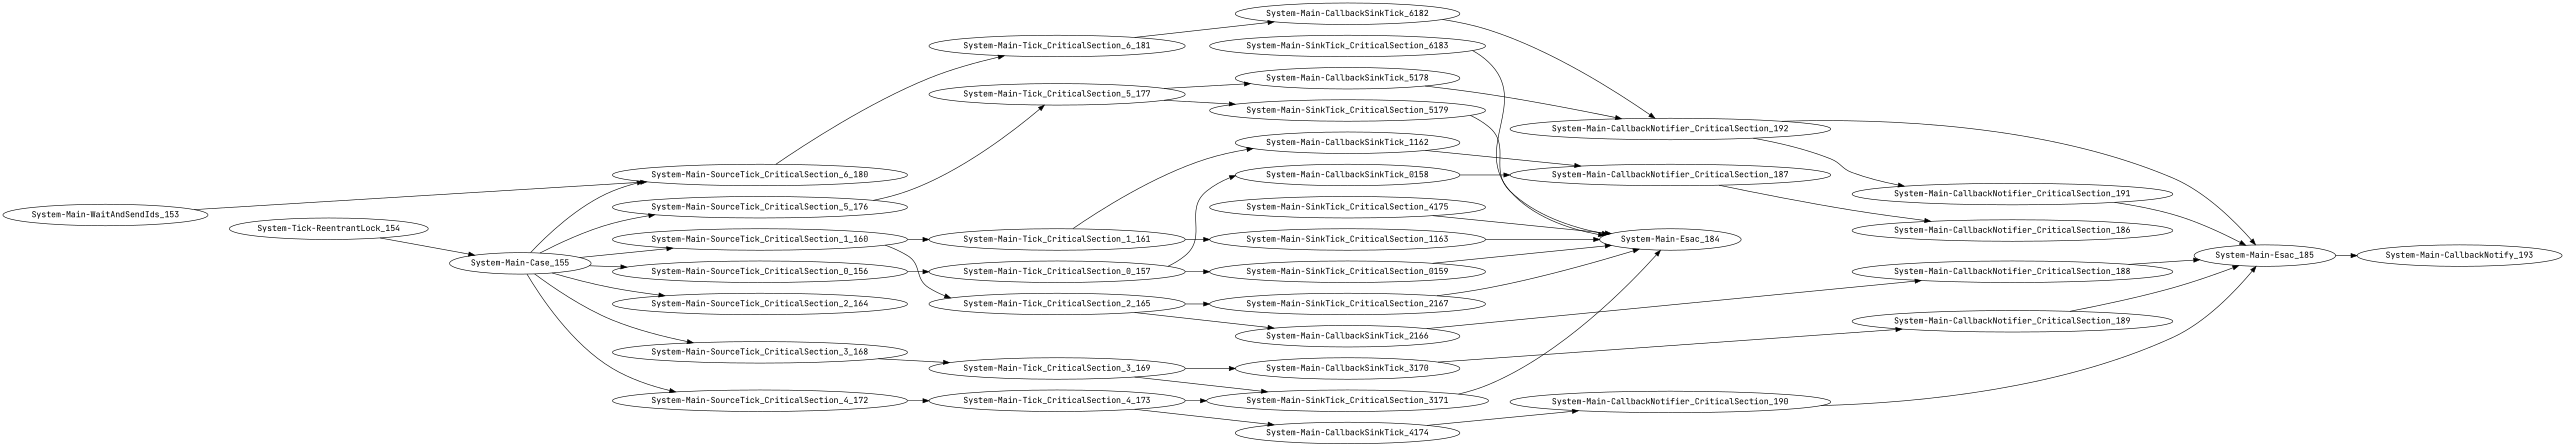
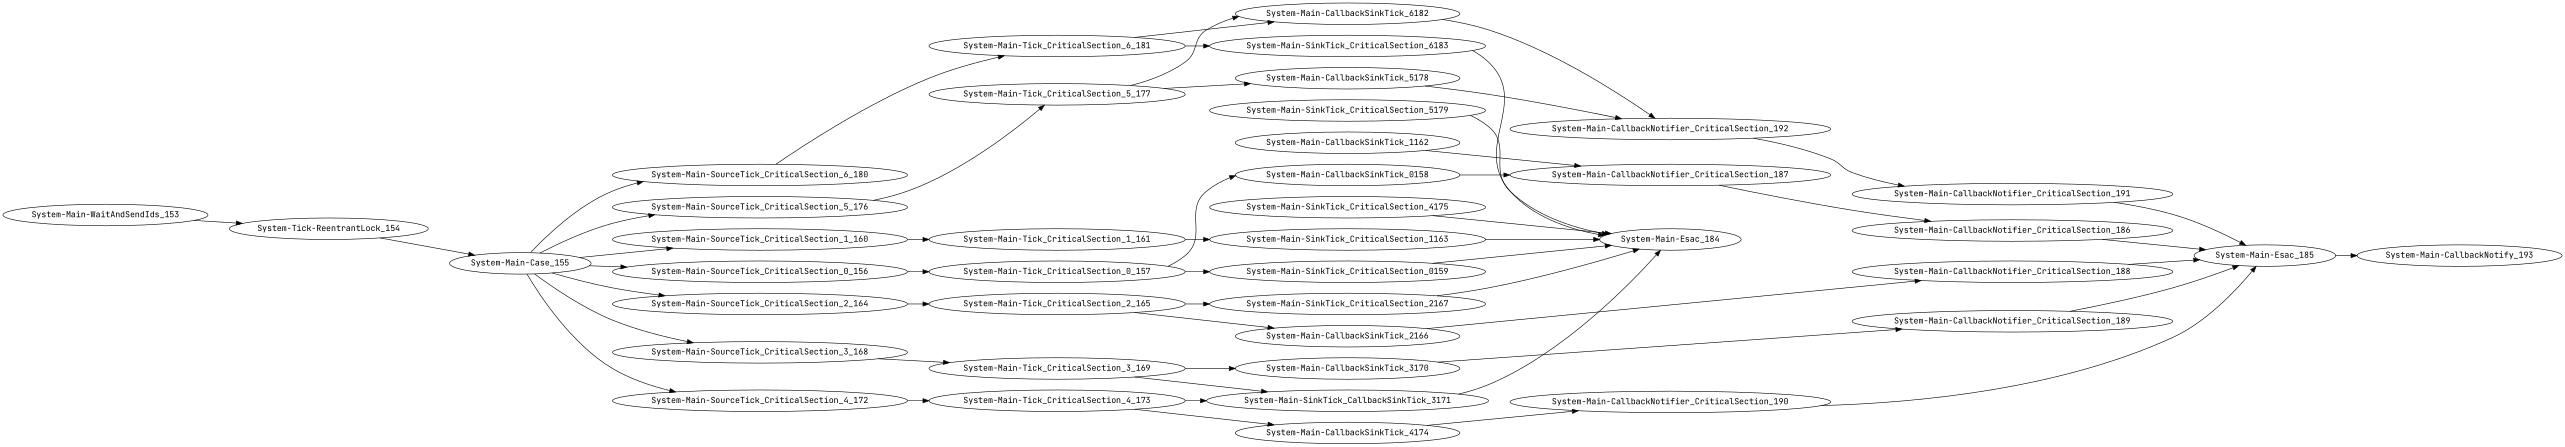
none -> (1192, 46)
(1197, 102) -> (1188, 59)
(2030, 138) -> (2151, 244)
(1156, 180) -> none
(417, 196) -> (215, 222)
(917, 267) -> (915, 304)
(1348, 401) -> (1348, 401)
